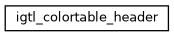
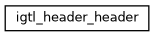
(87, 18) -> (77, 18)
